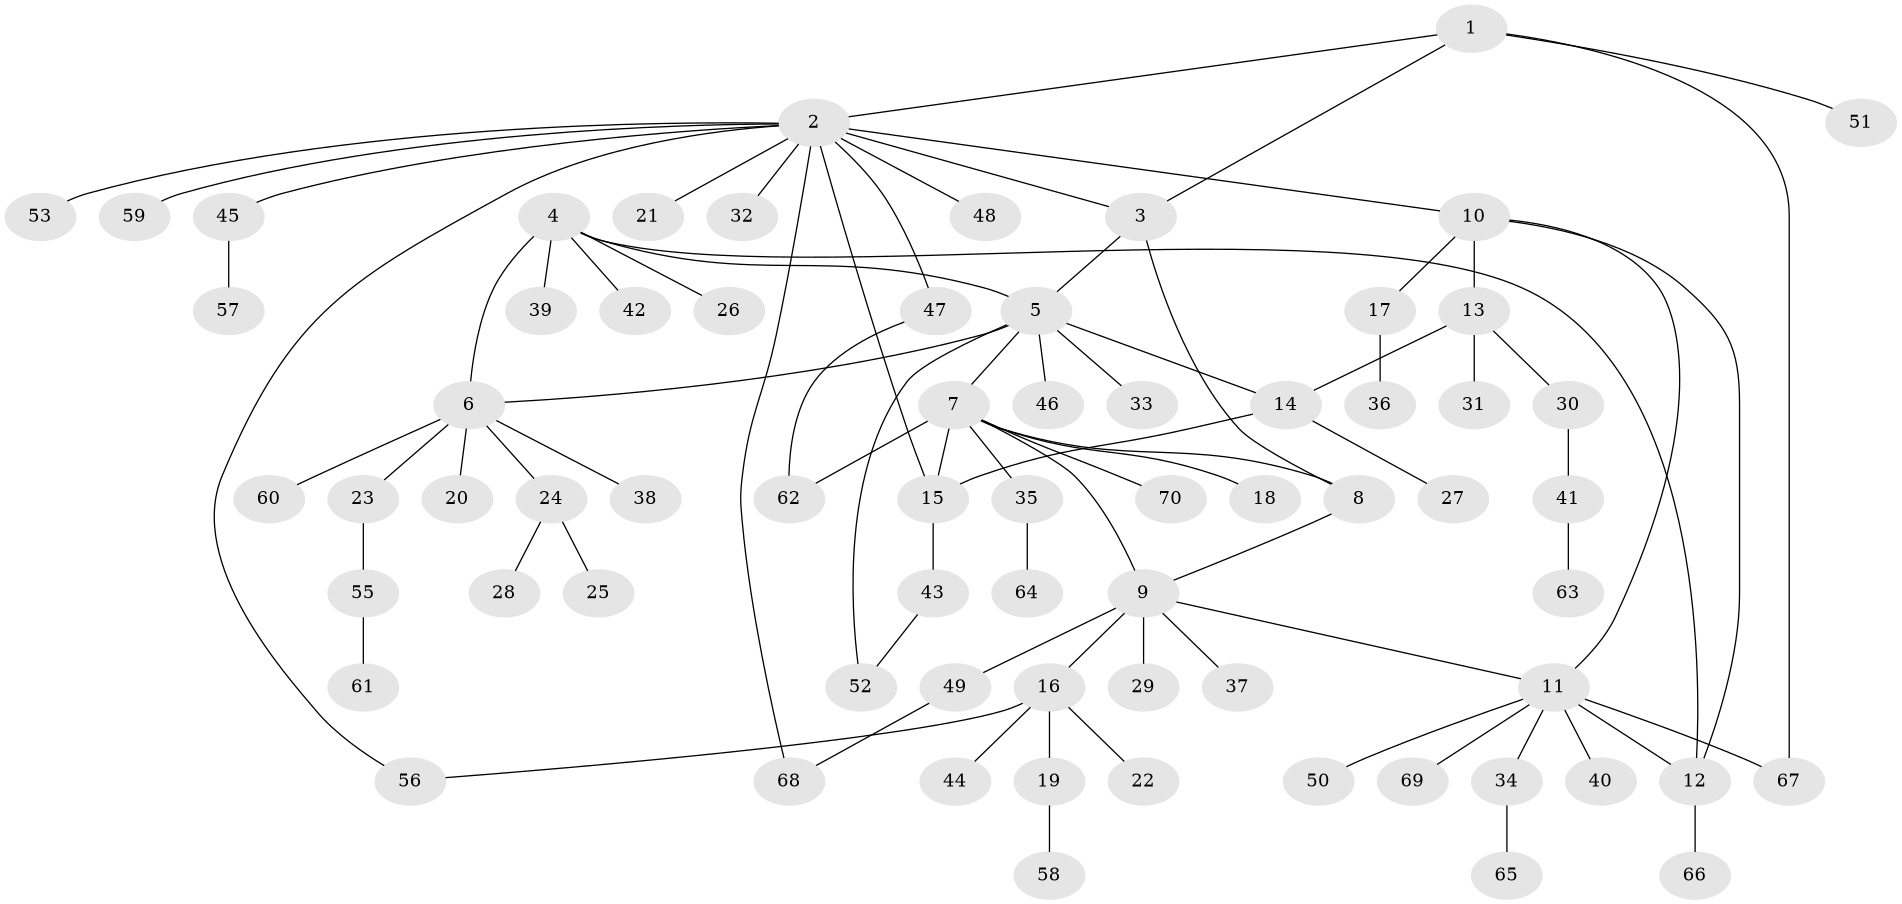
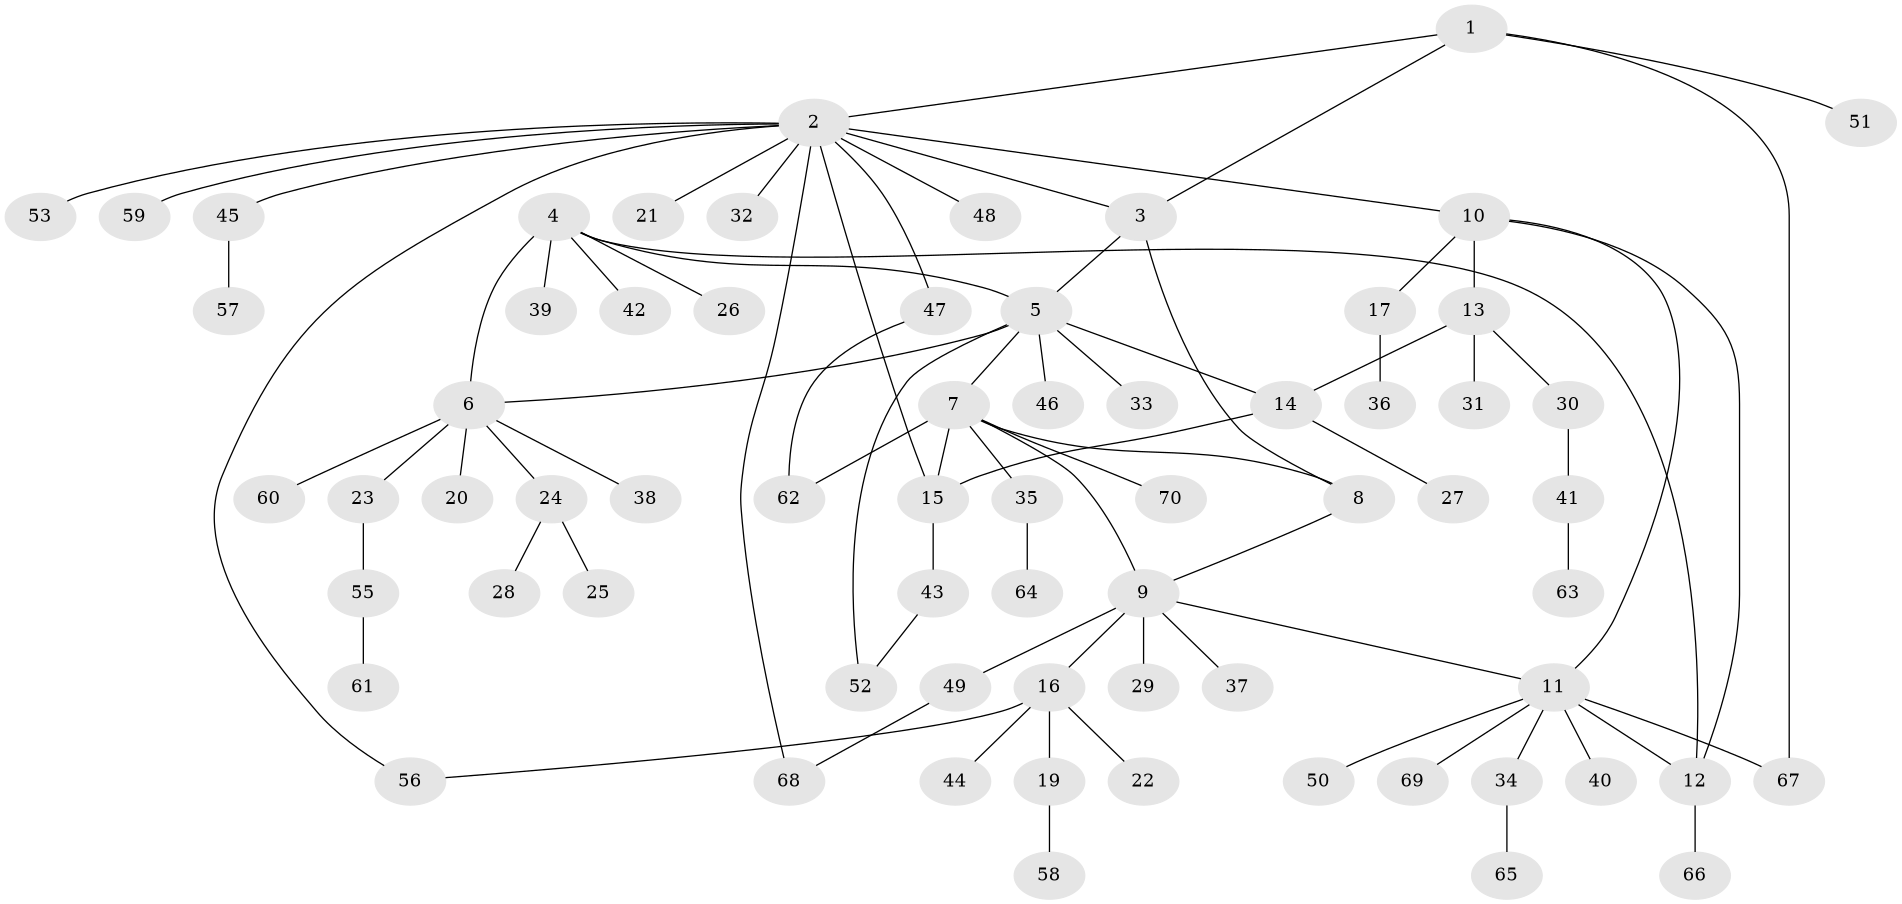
(1265, 499) -> none
